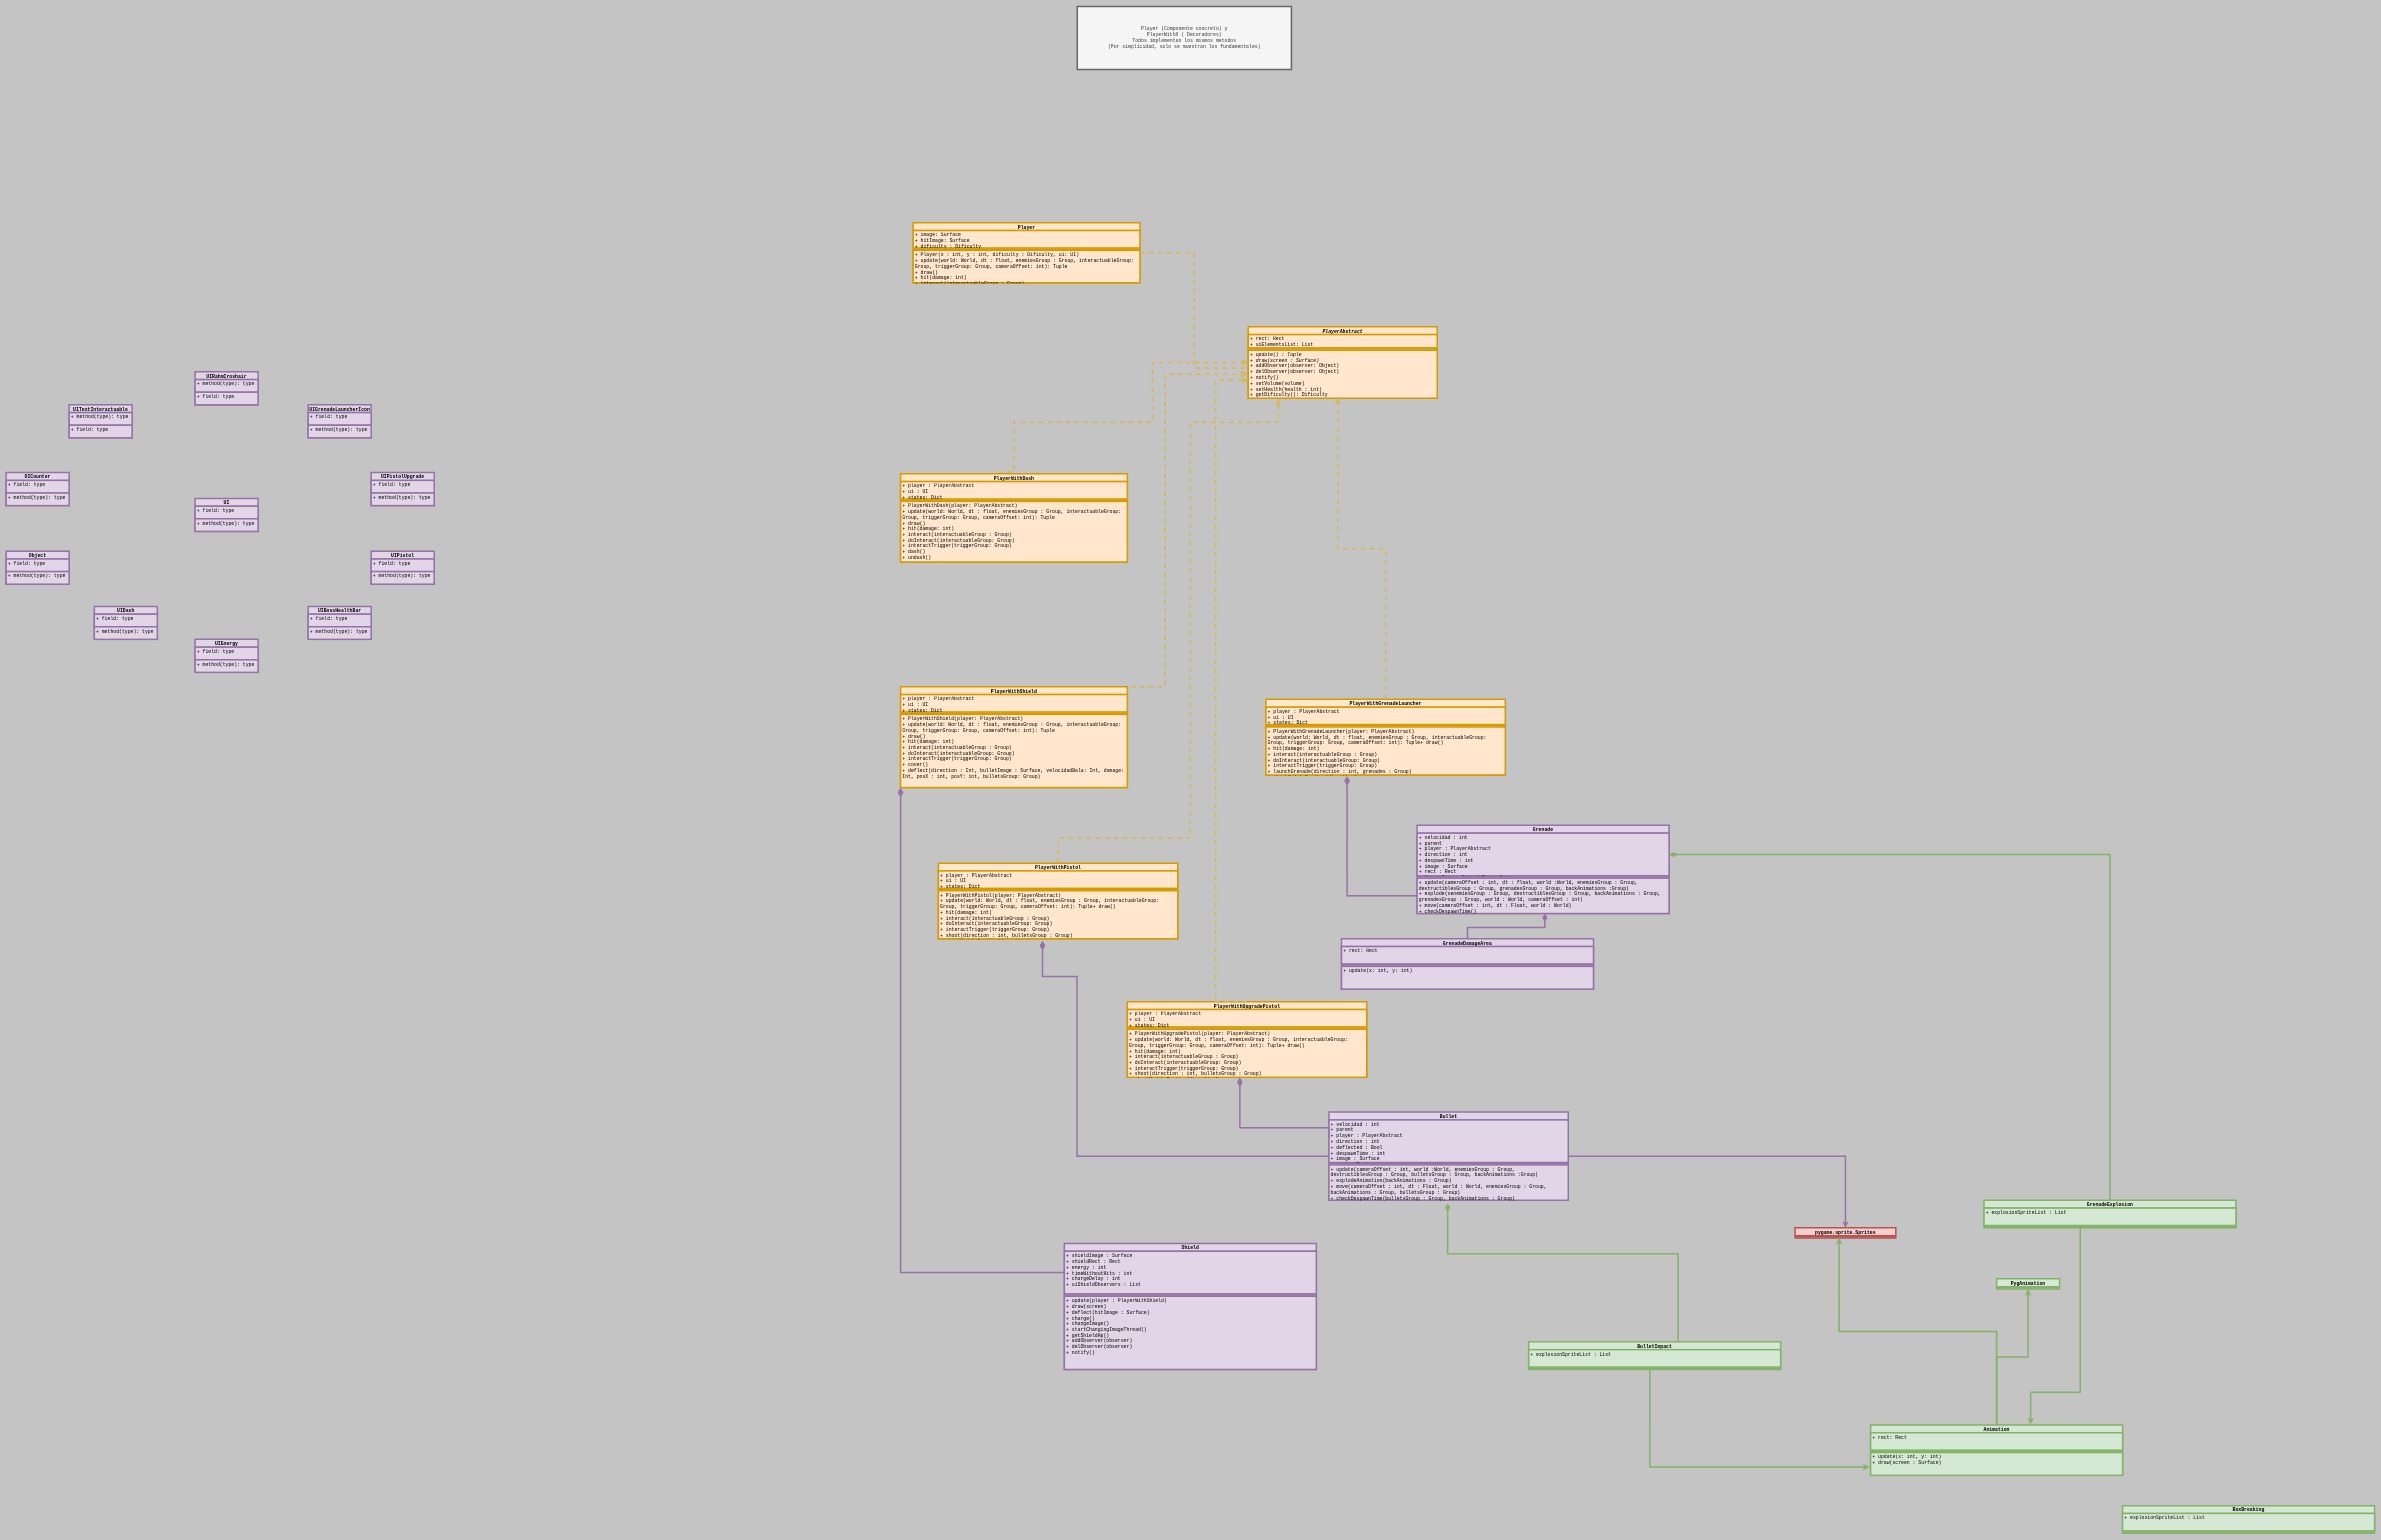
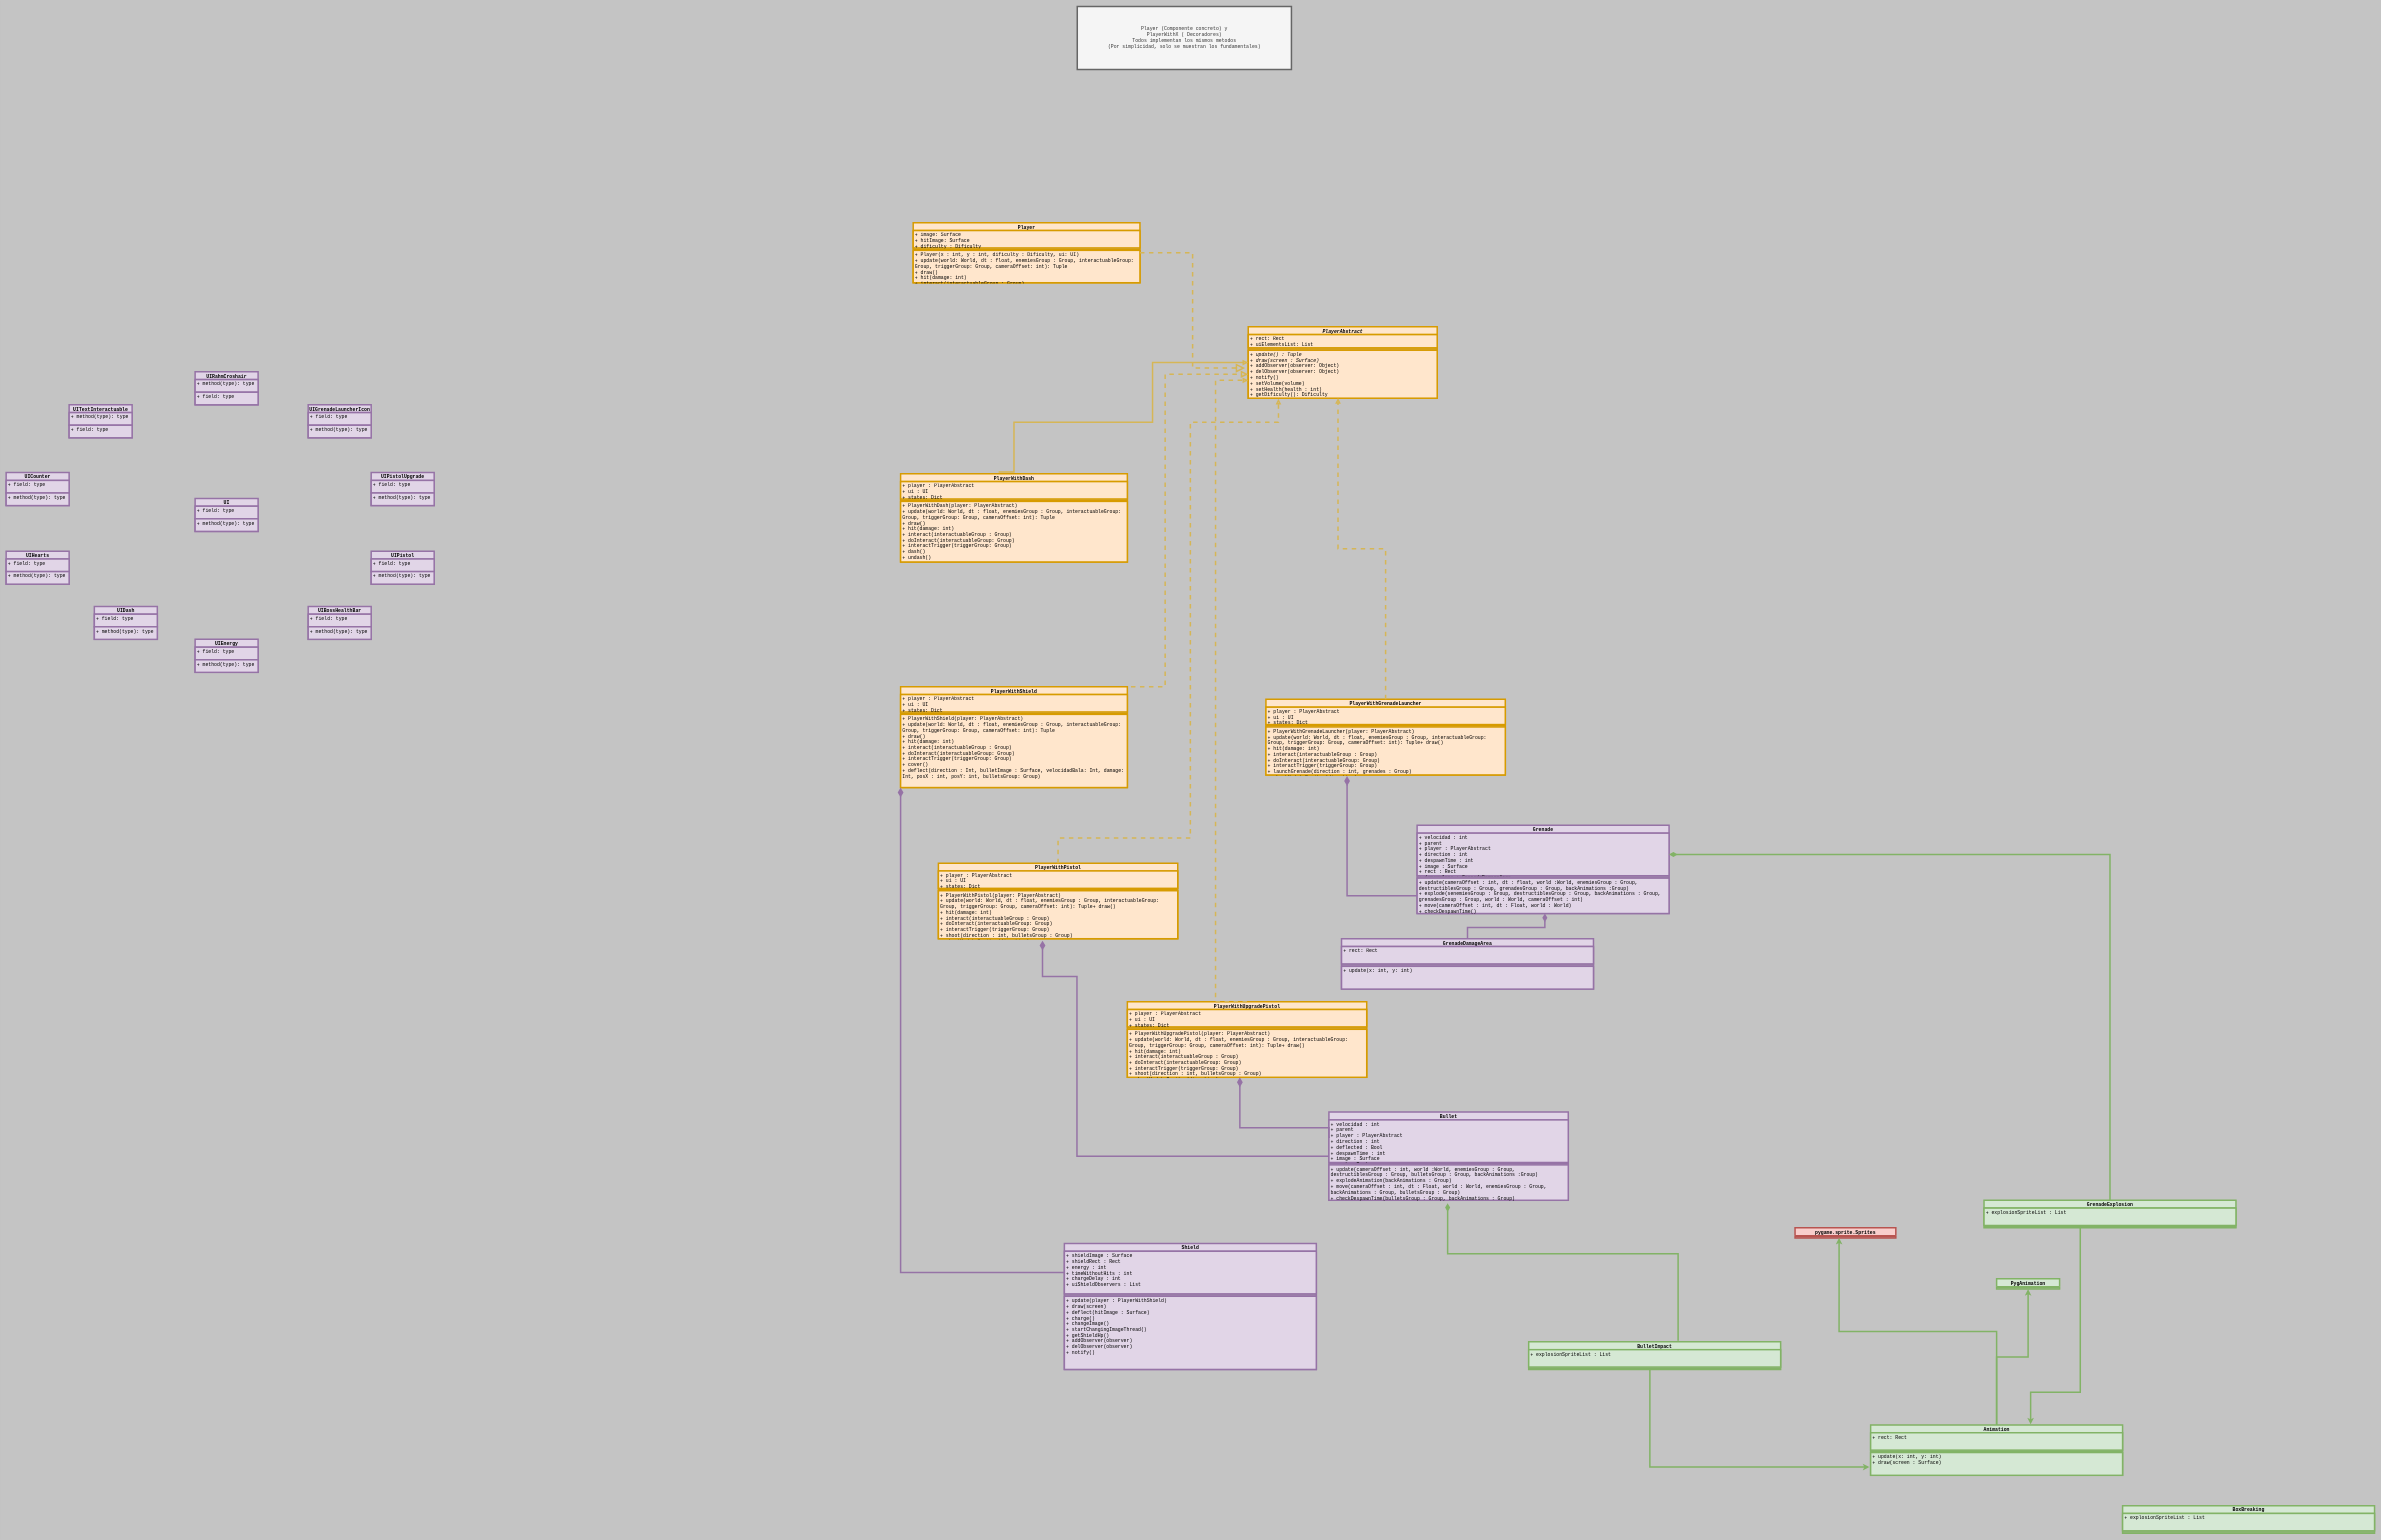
(1238, 368) -> (1235, 368)
(1126, 422) -> (1126, 422)
(38, 556) -> (38, 556)
(1741, 1156) -> none
